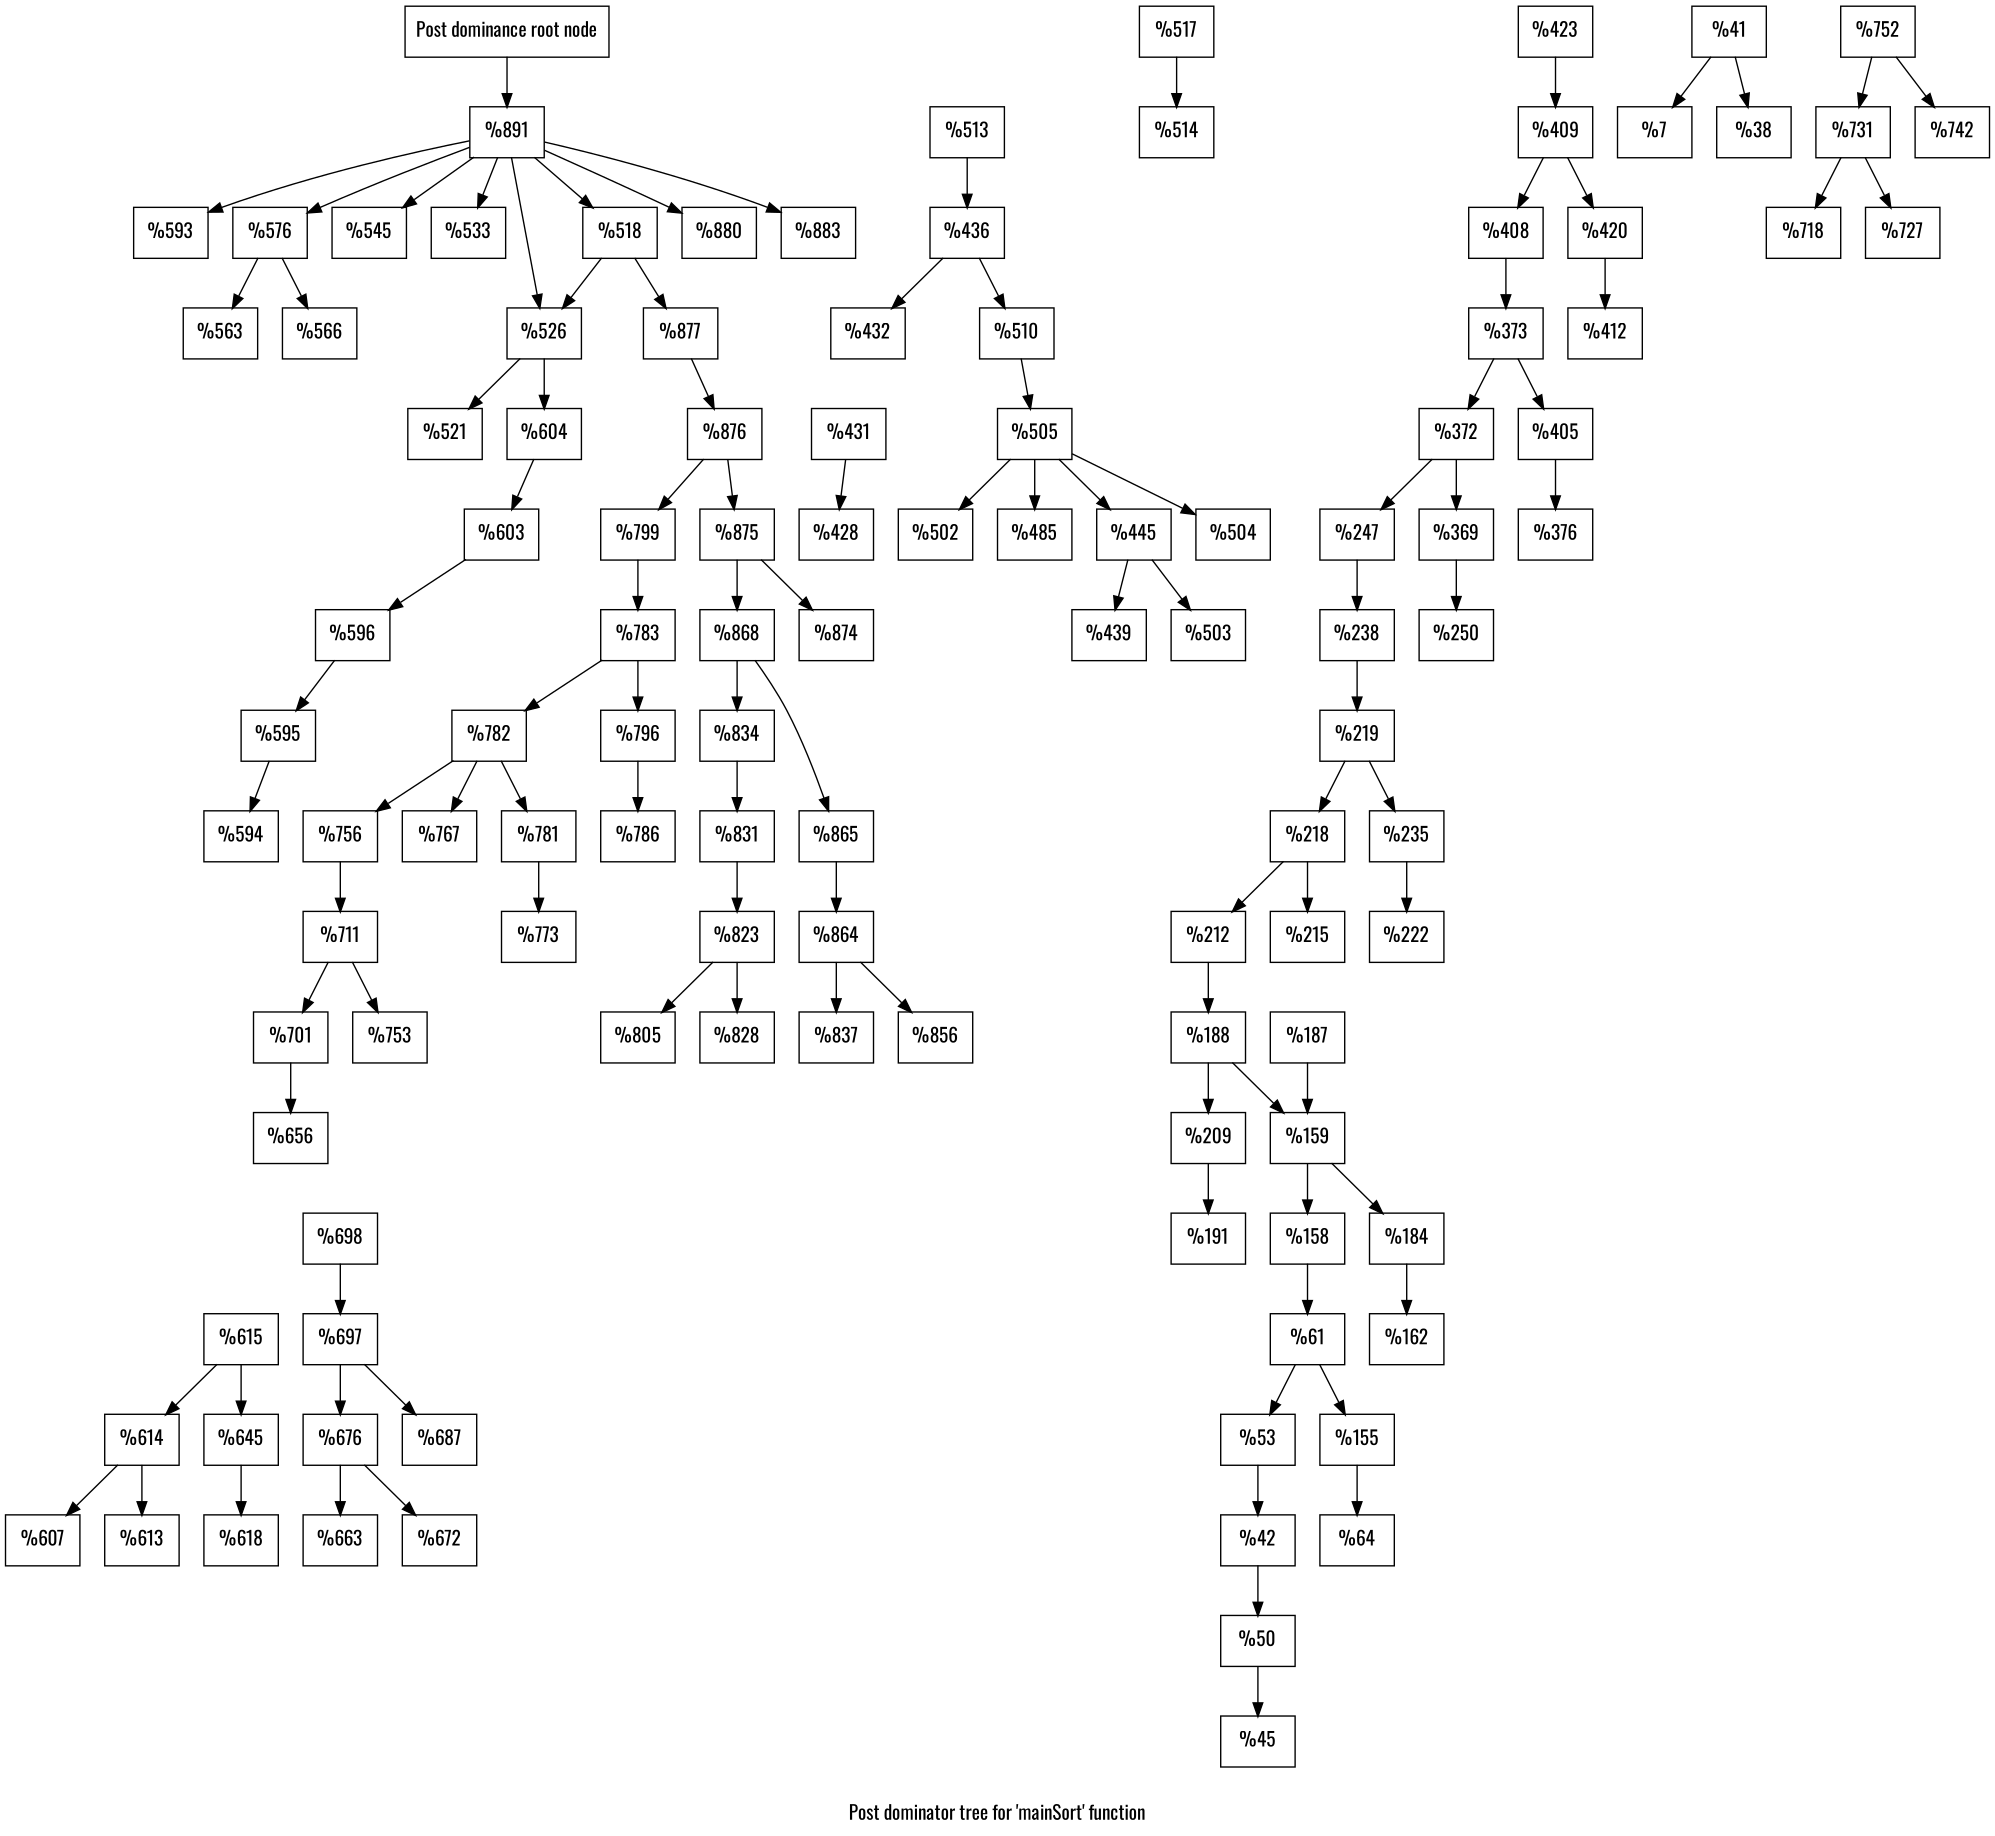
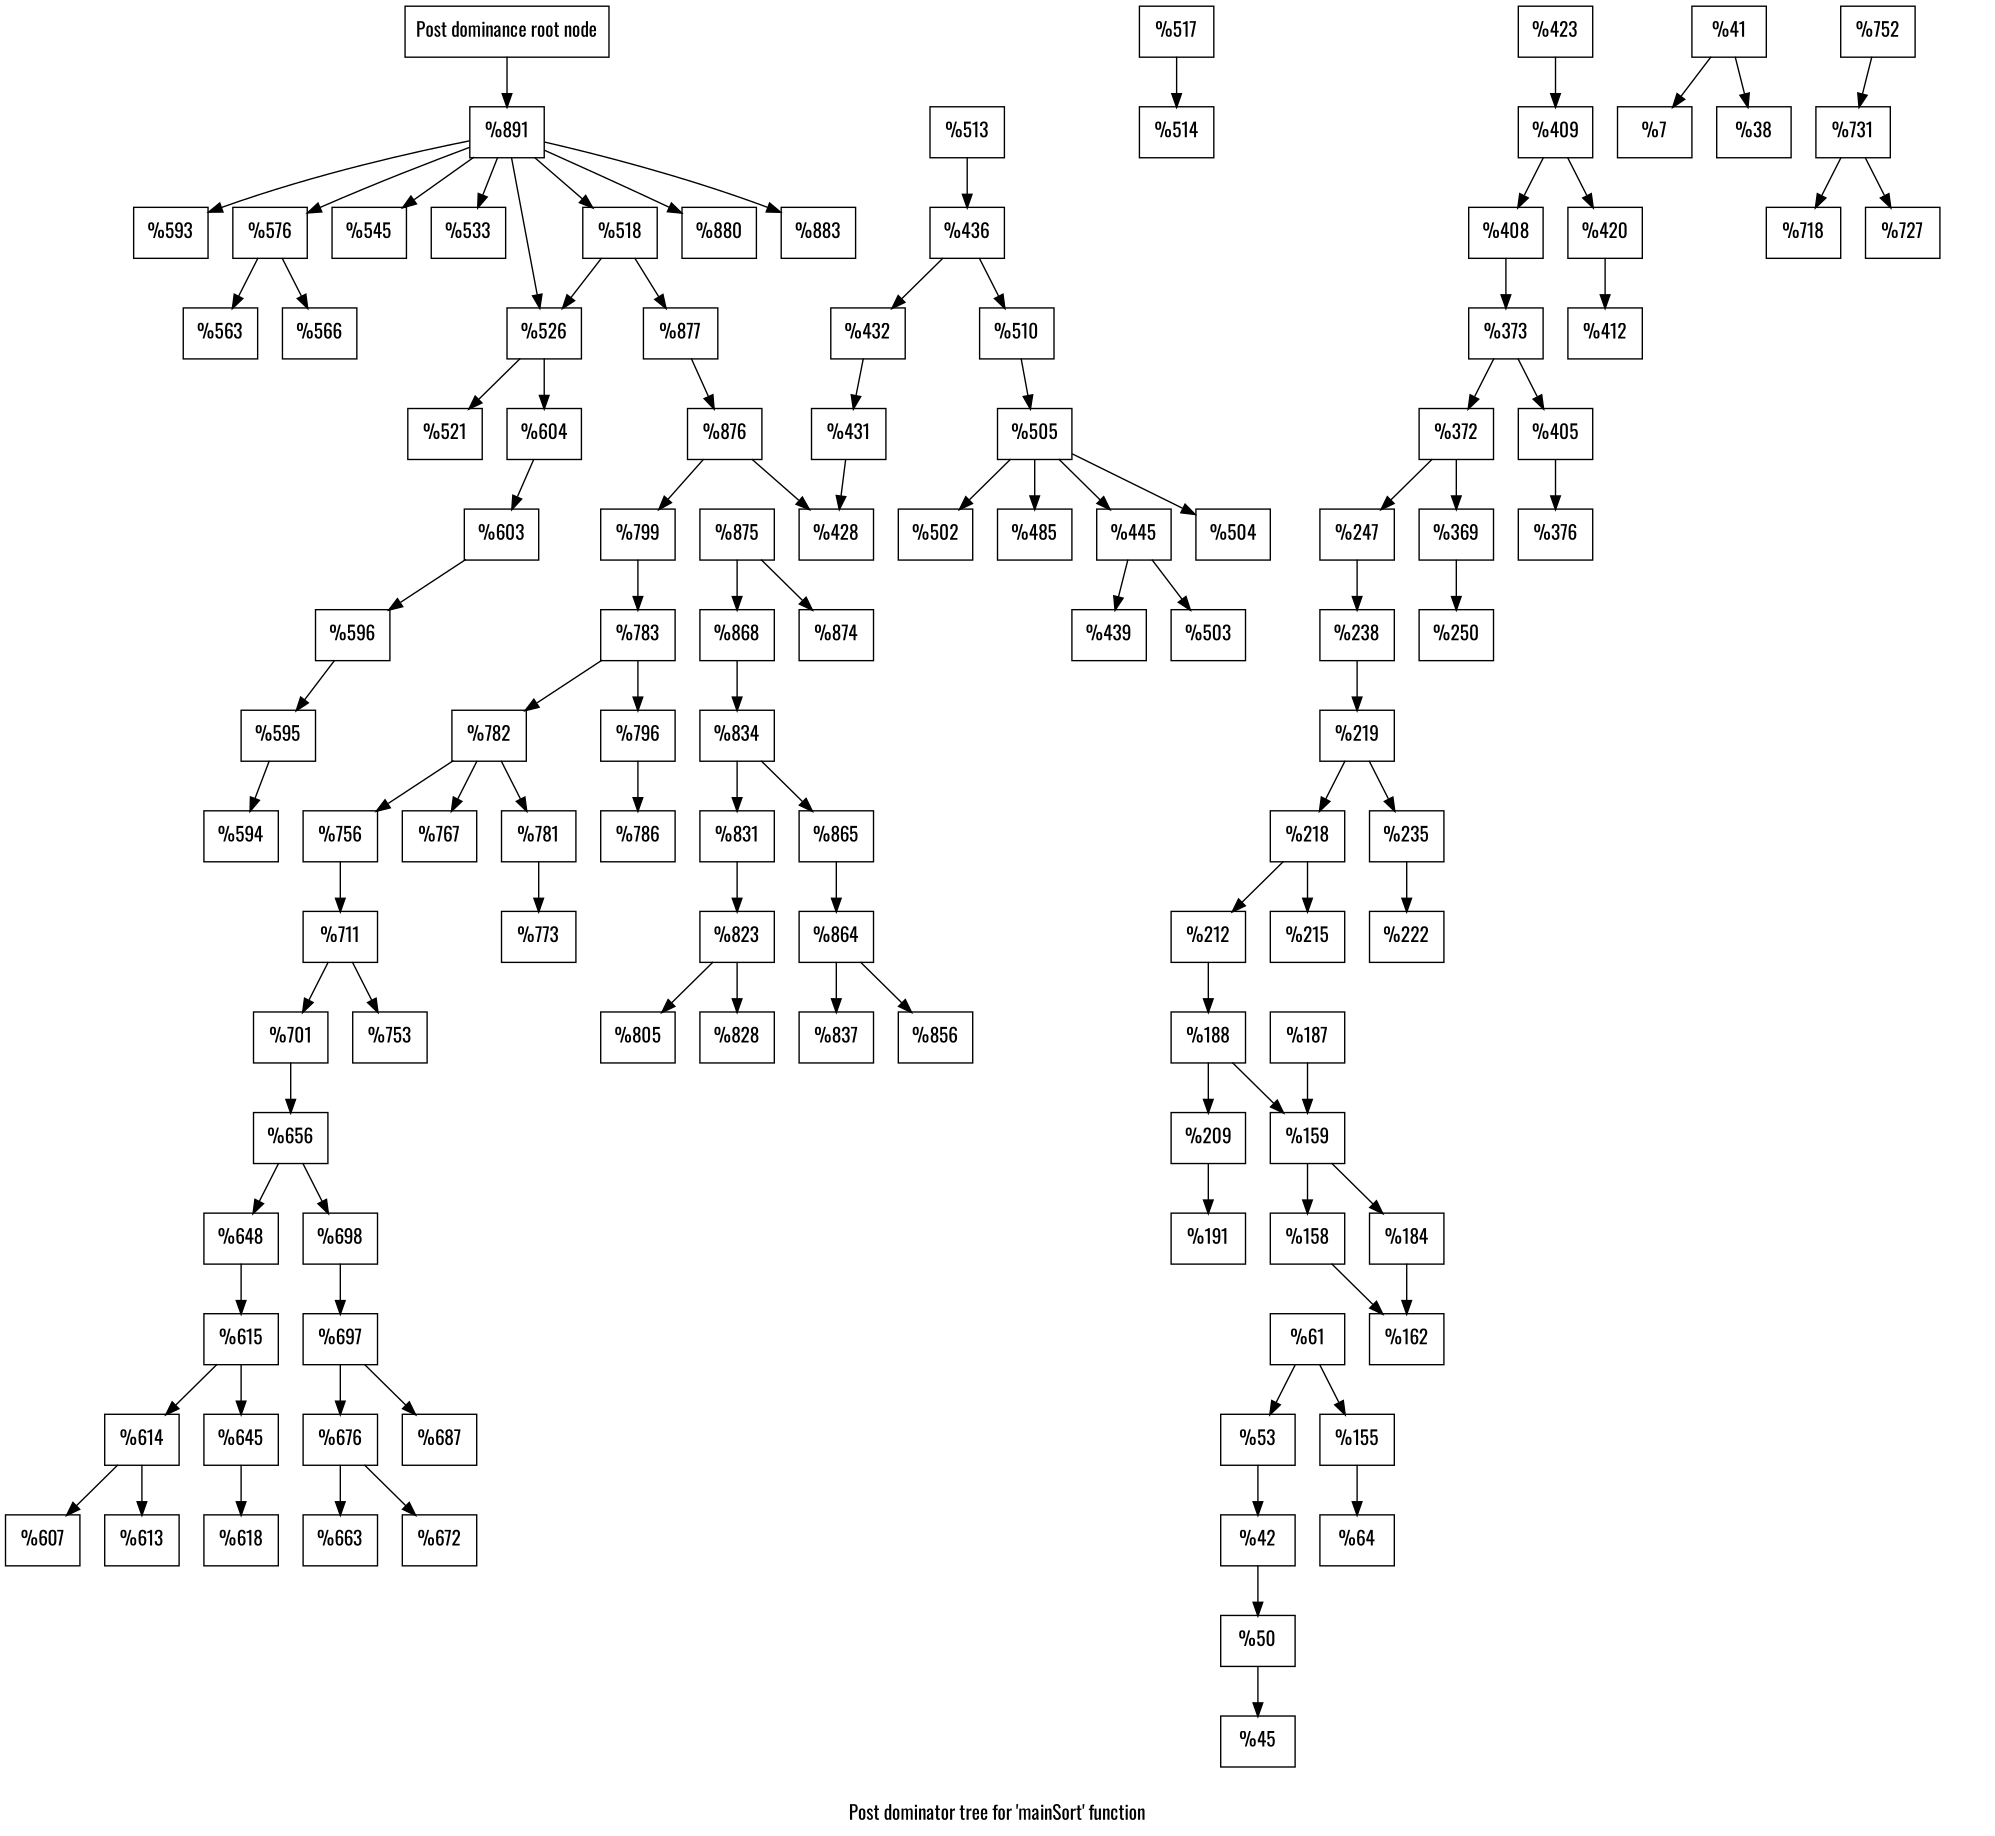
(1952, 132) -> none
none -> (860, 377)
(730, 477) -> (775, 480)
(795, 727) -> (782, 781)
none -> (312, 1182)
none -> (241, 1239)
(1308, 1282) -> (1352, 1284)
